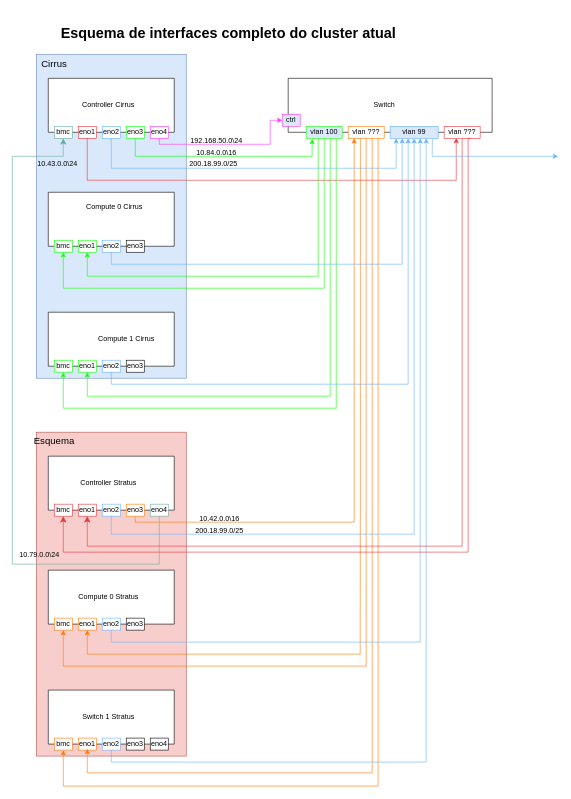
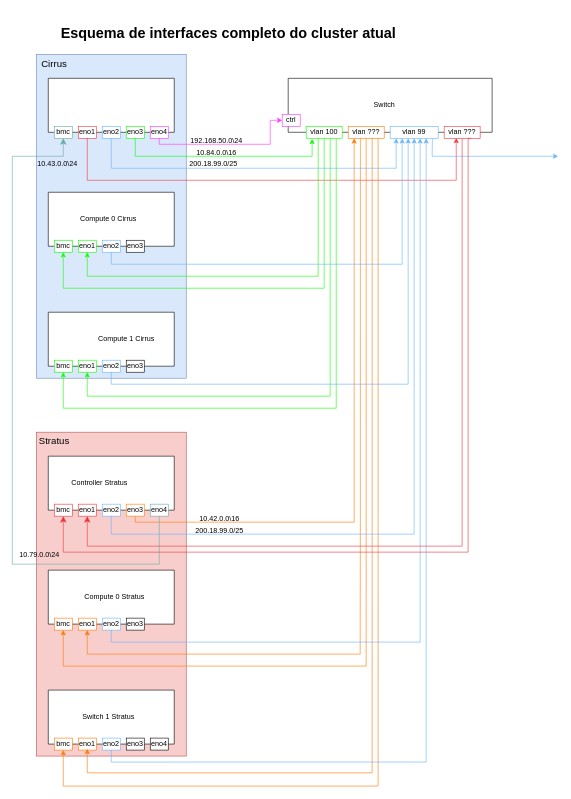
(108, 105) -> none
(291, 120) -> (291, 120)
(324, 132) -> (324, 132)
(414, 132) -> (414, 132)
(114, 207) -> (108, 219)
(54, 441) -> (54, 441)
(108, 483) -> (99, 483)
(108, 597) -> (114, 597)
